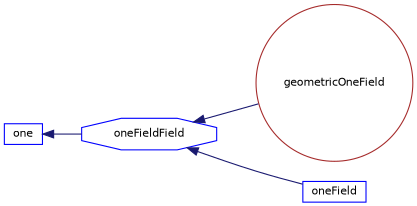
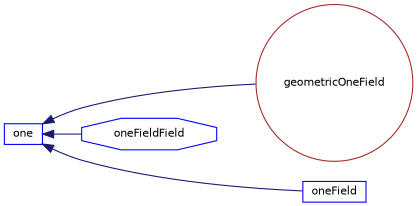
(231, 111) -> (153, 94)
(250, 169) -> (176, 179)
